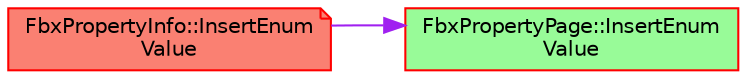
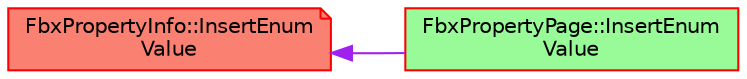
(357, 25) -> (379, 53)
